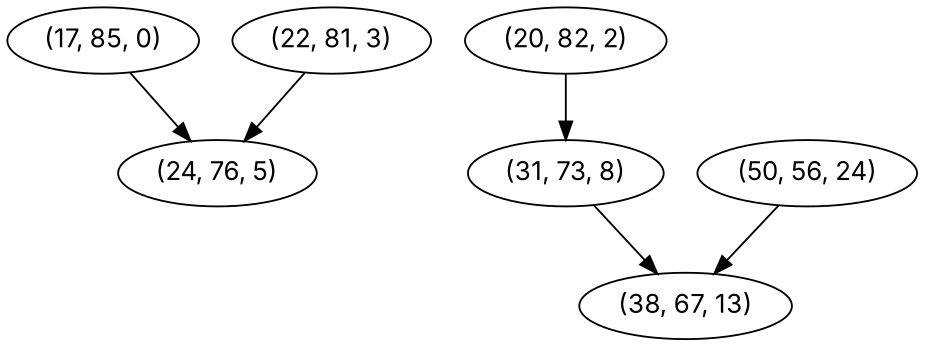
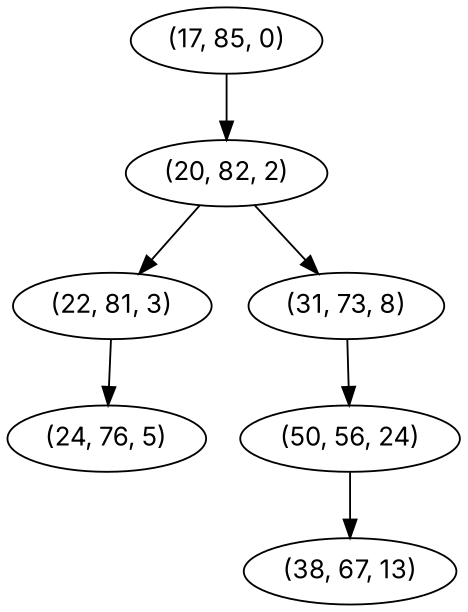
(154, 100) -> (227, 98)
none -> (176, 233)
(619, 233) -> (348, 363)
